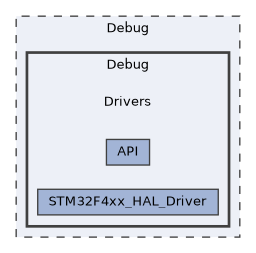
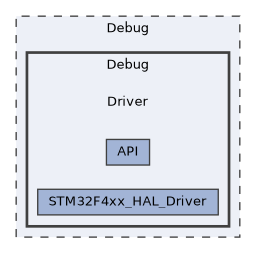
(128, 102) -> (128, 102)
